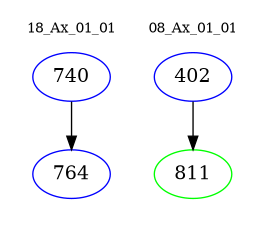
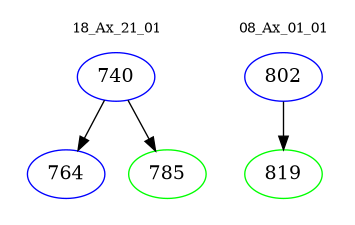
(72, 29) -> (117, 29)
(193, 77) -> (284, 77)
none -> (167, 174)
(193, 174) -> (284, 174)
